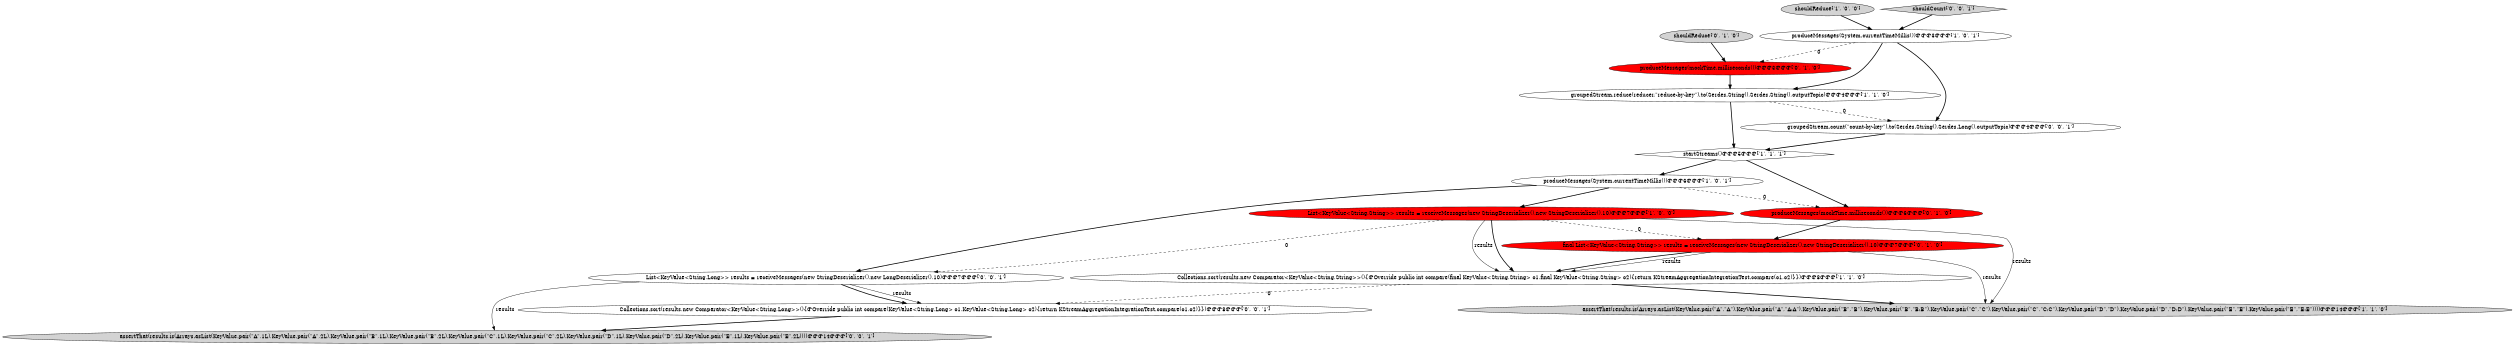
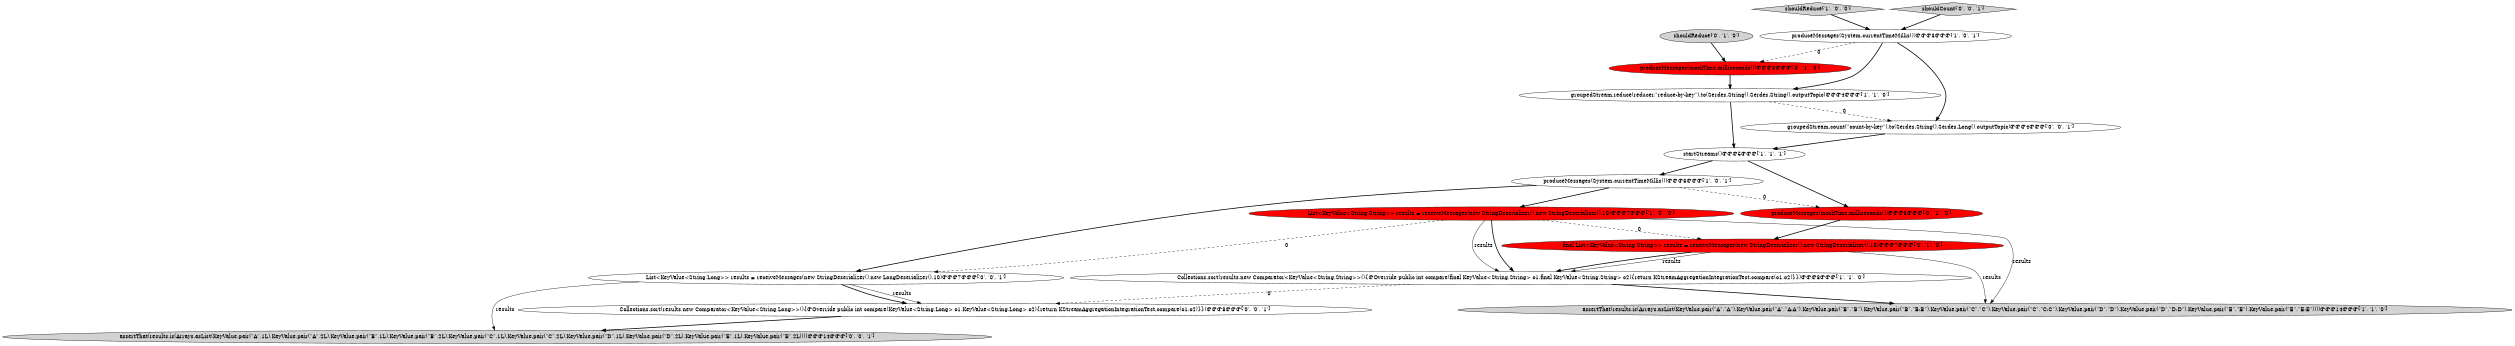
(1828, 9) -> (1818, 9)
(1735, 154) -> (1735, 154)
